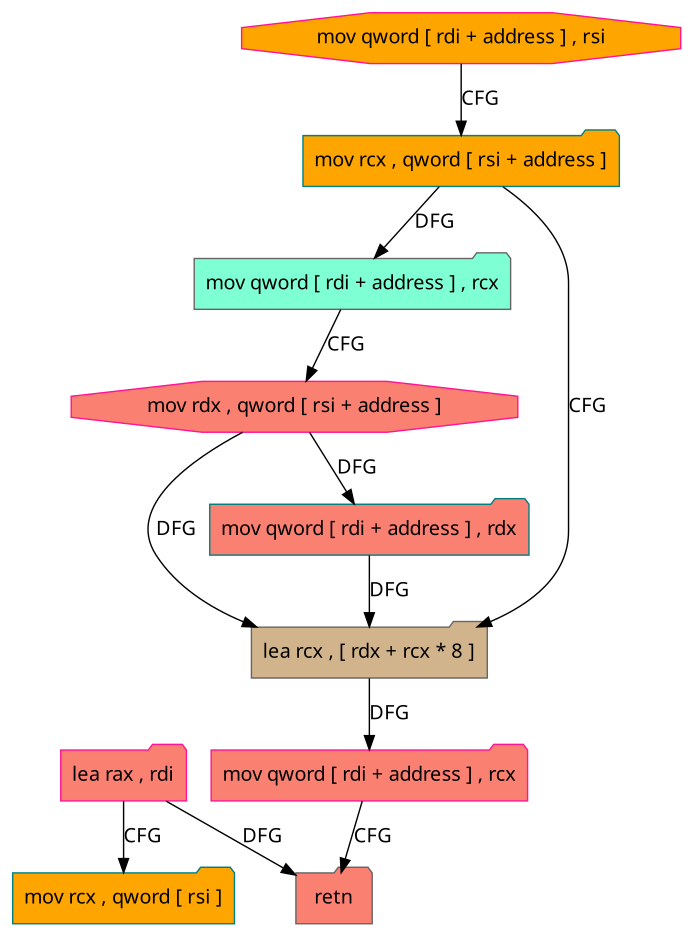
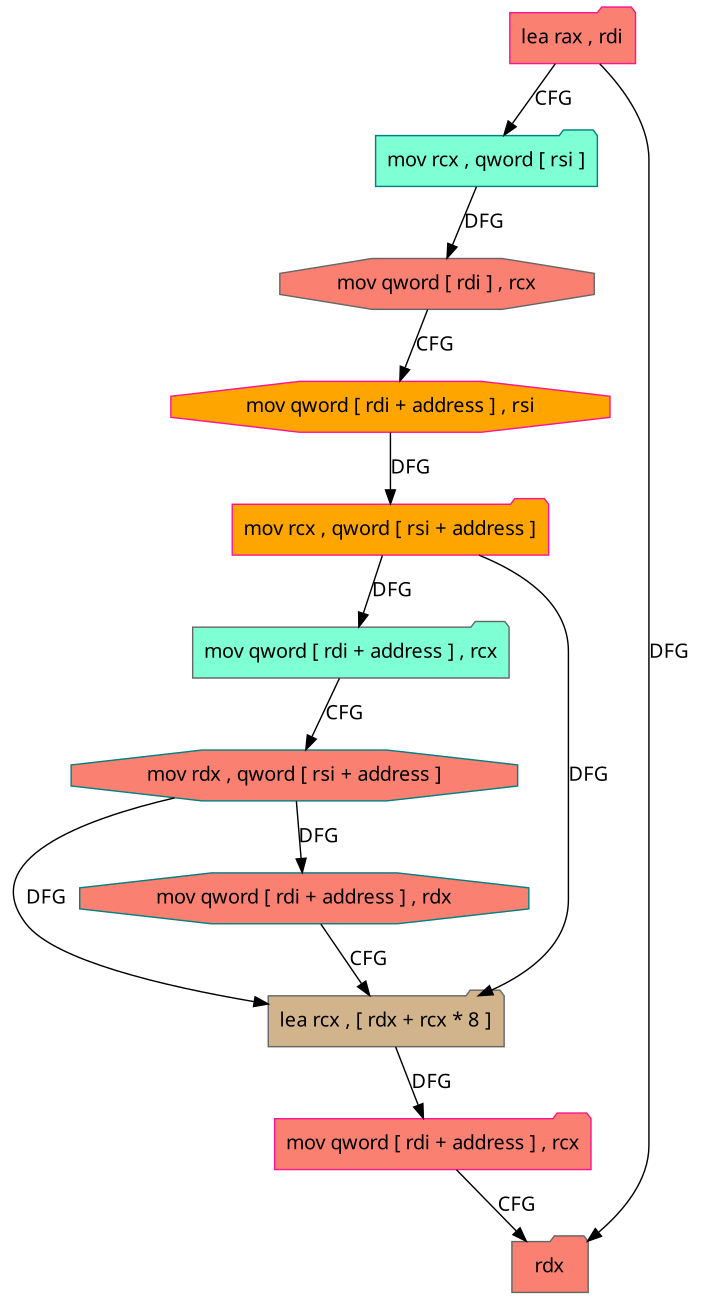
(481, 100) -> (411, 468)
(461, 161) -> (390, 530)
none -> (437, 284)
(295, 407) -> (294, 775)
(588, 407) -> (589, 775)
(369, 530) -> (304, 898)
(390, 591) -> (369, 960)
(124, 898) -> (486, 161)
(334, 898) -> (550, 1267)
